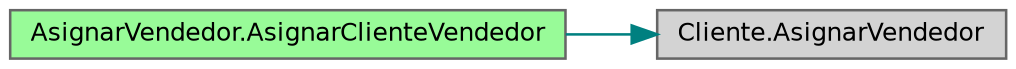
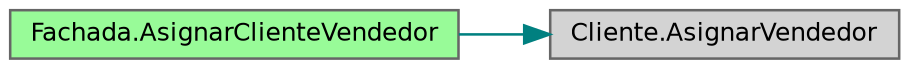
(288, 34) -> (234, 34)
